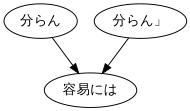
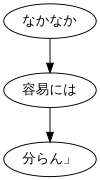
(41, 21) -> (50, 21)
(118, 52) -> (50, 120)
